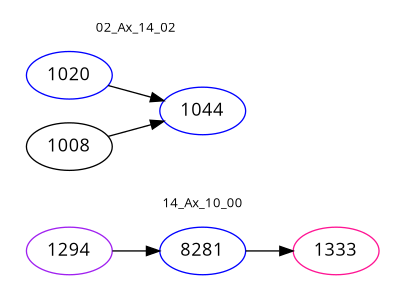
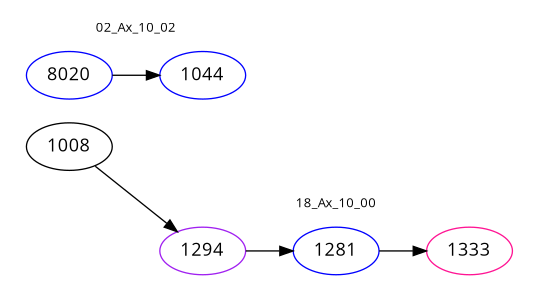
(136, 28) -> (136, 28)
(69, 75) -> (69, 75)
(130, 131) -> (131, 195)
(203, 204) -> (336, 204)
(203, 251) -> (336, 251)
